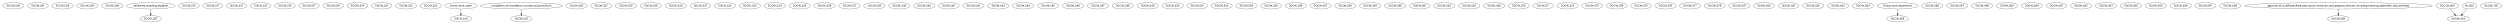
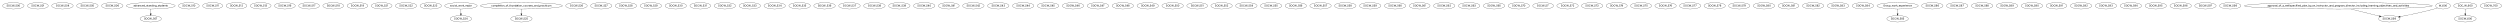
(2465, 12) -> (2419, 13)
